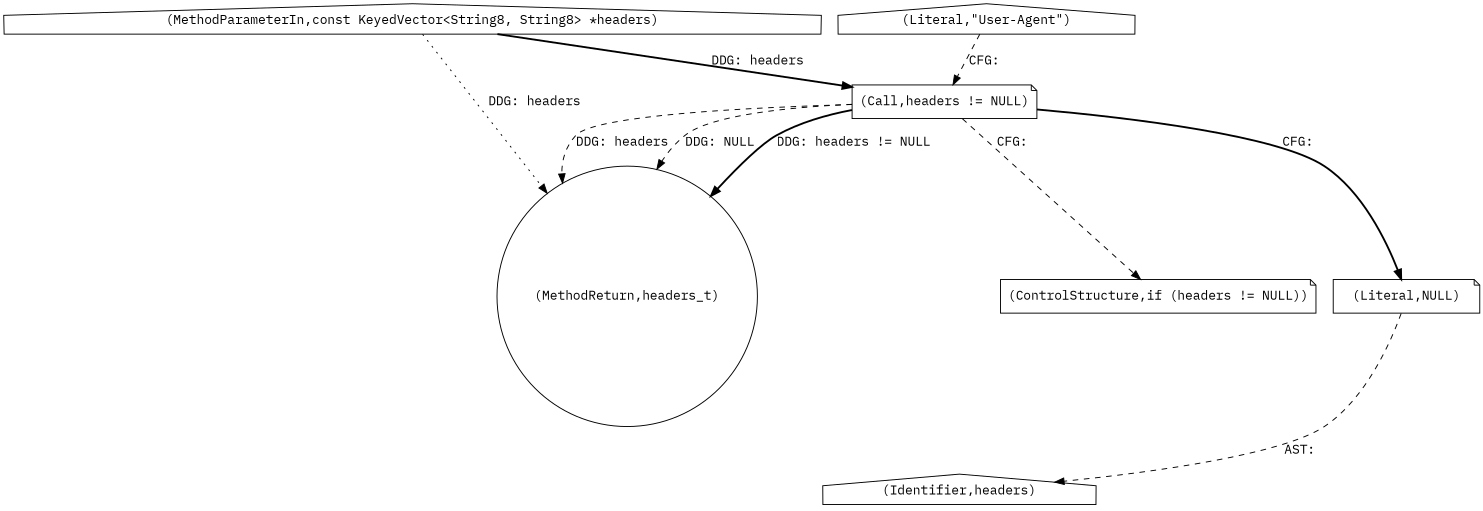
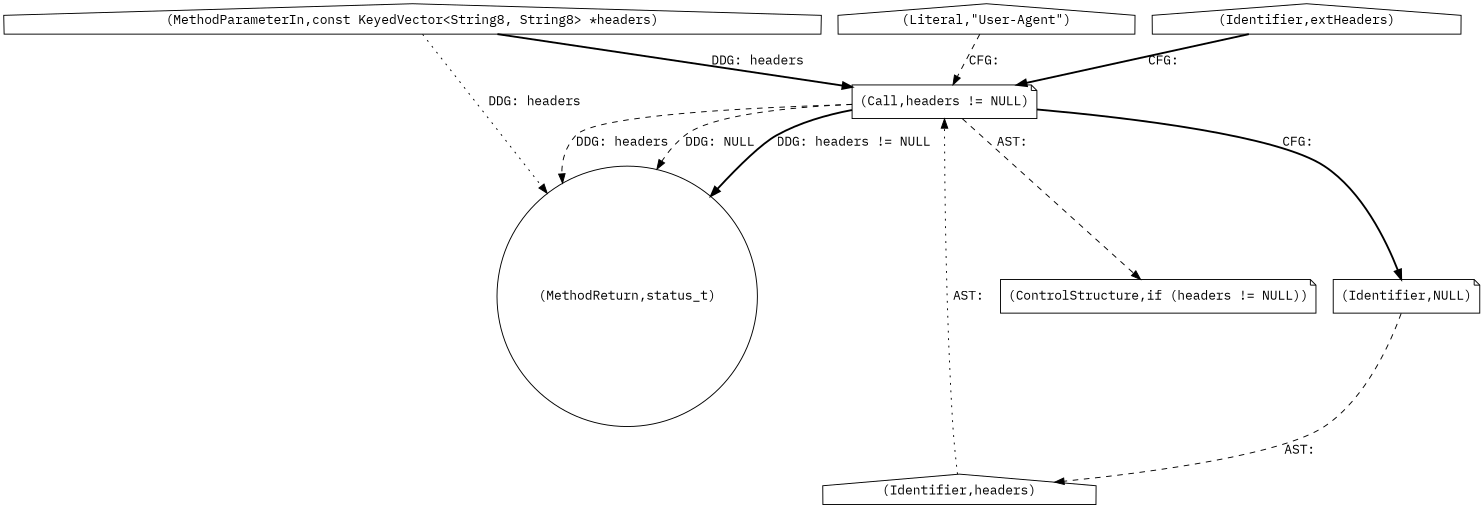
none -> (1307, 21)
(1016, 142) -> (1016, 142)
(627, 296) -> (627, 296)
(1407, 296) -> (1407, 296)
none -> (947, 301)
